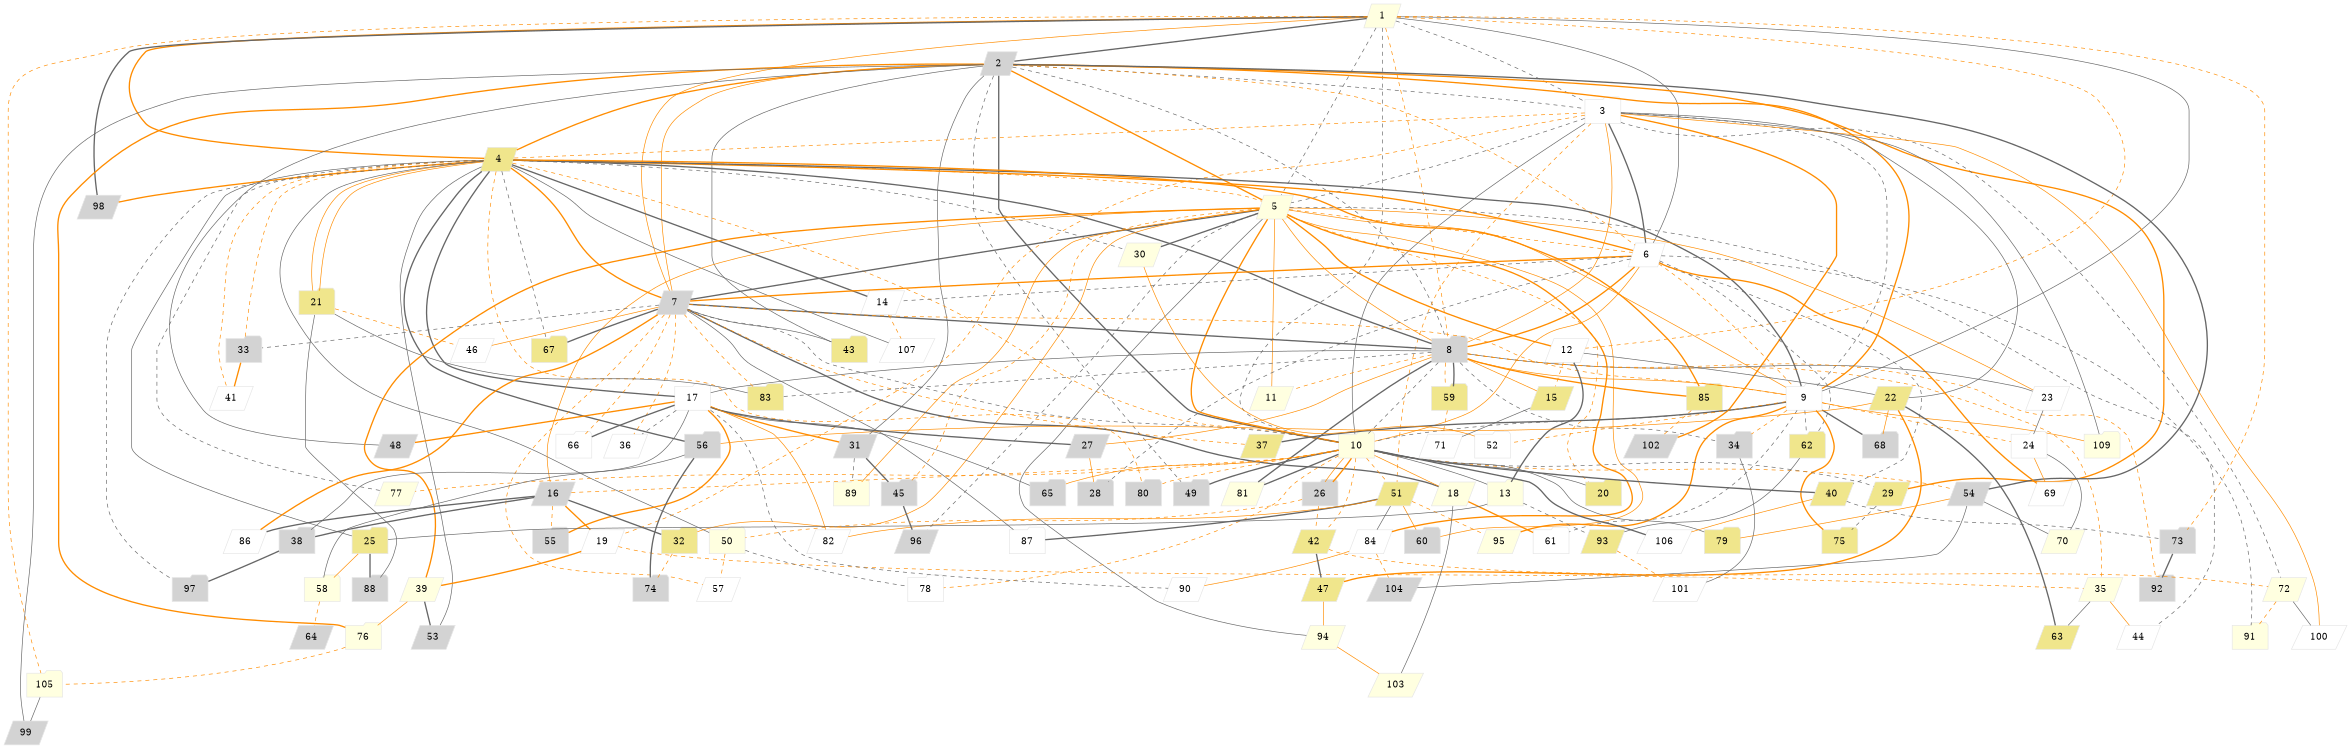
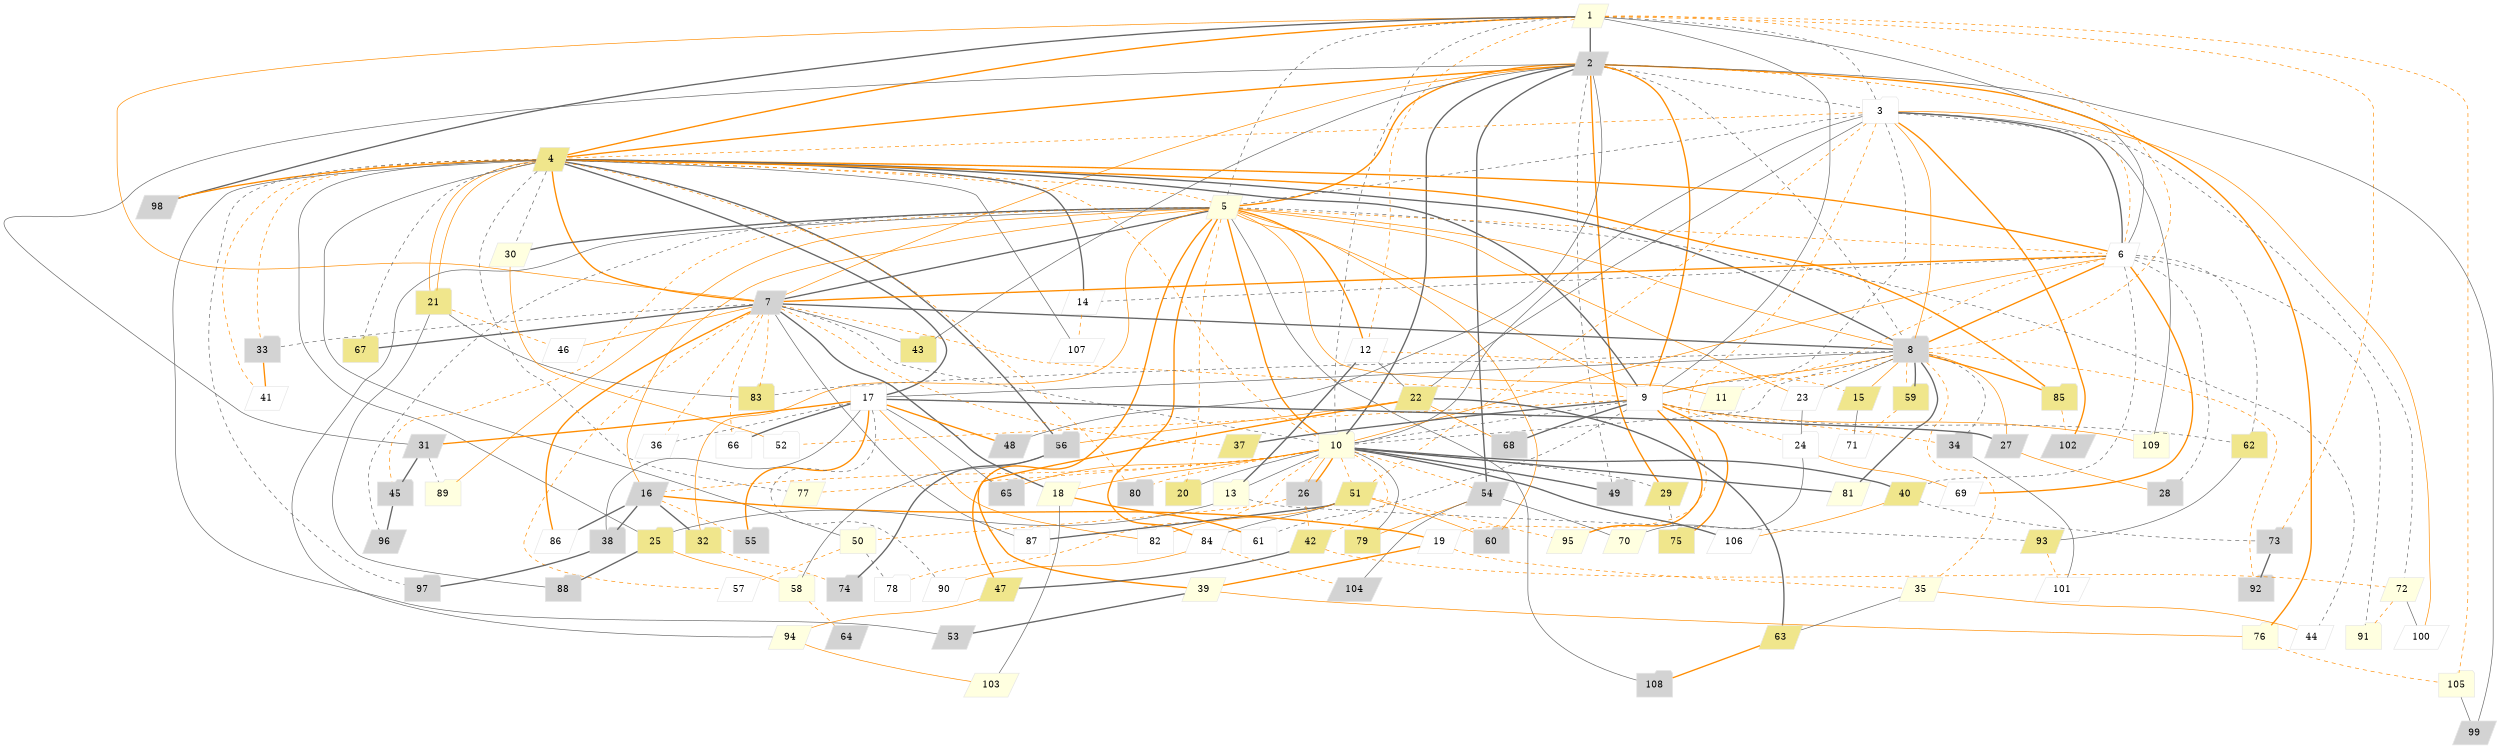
(829, 542) -> (1155, 542)
none -> (1655, 685)
